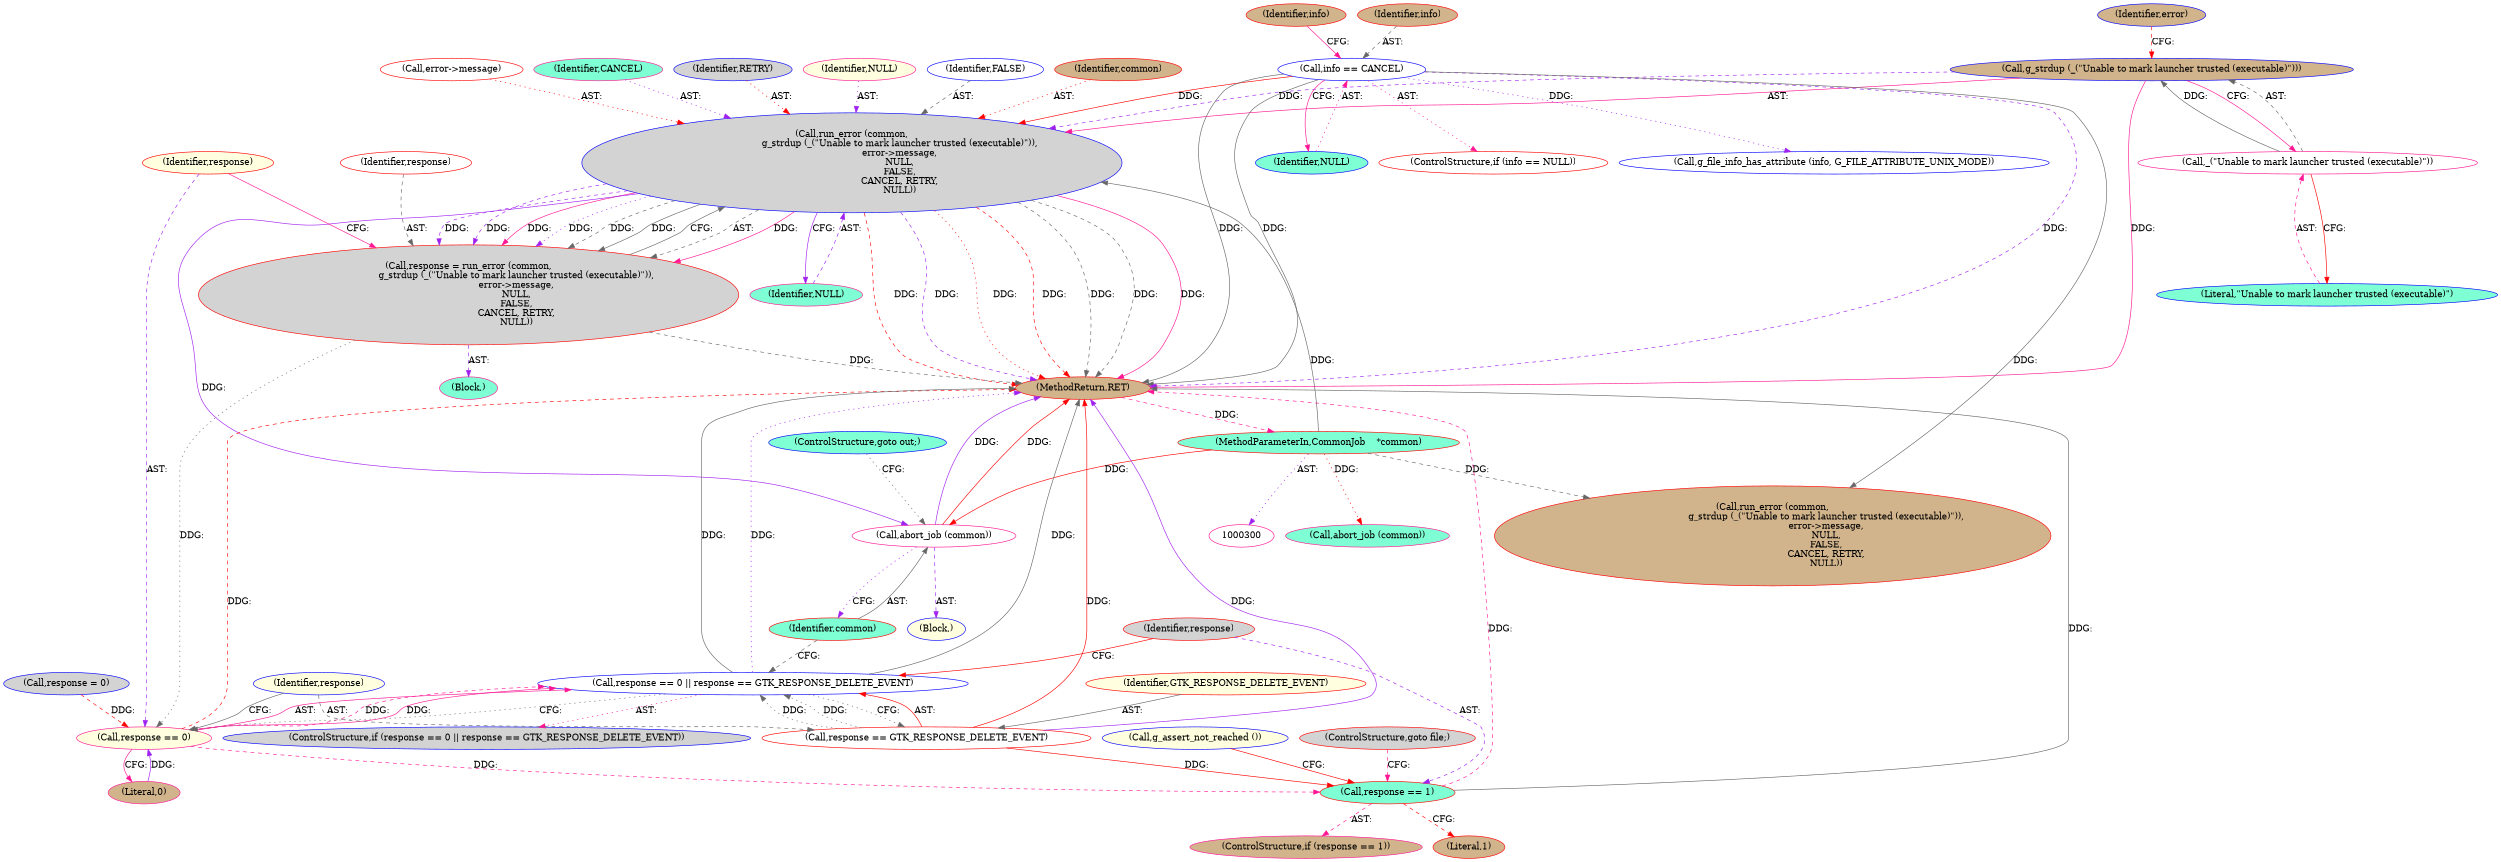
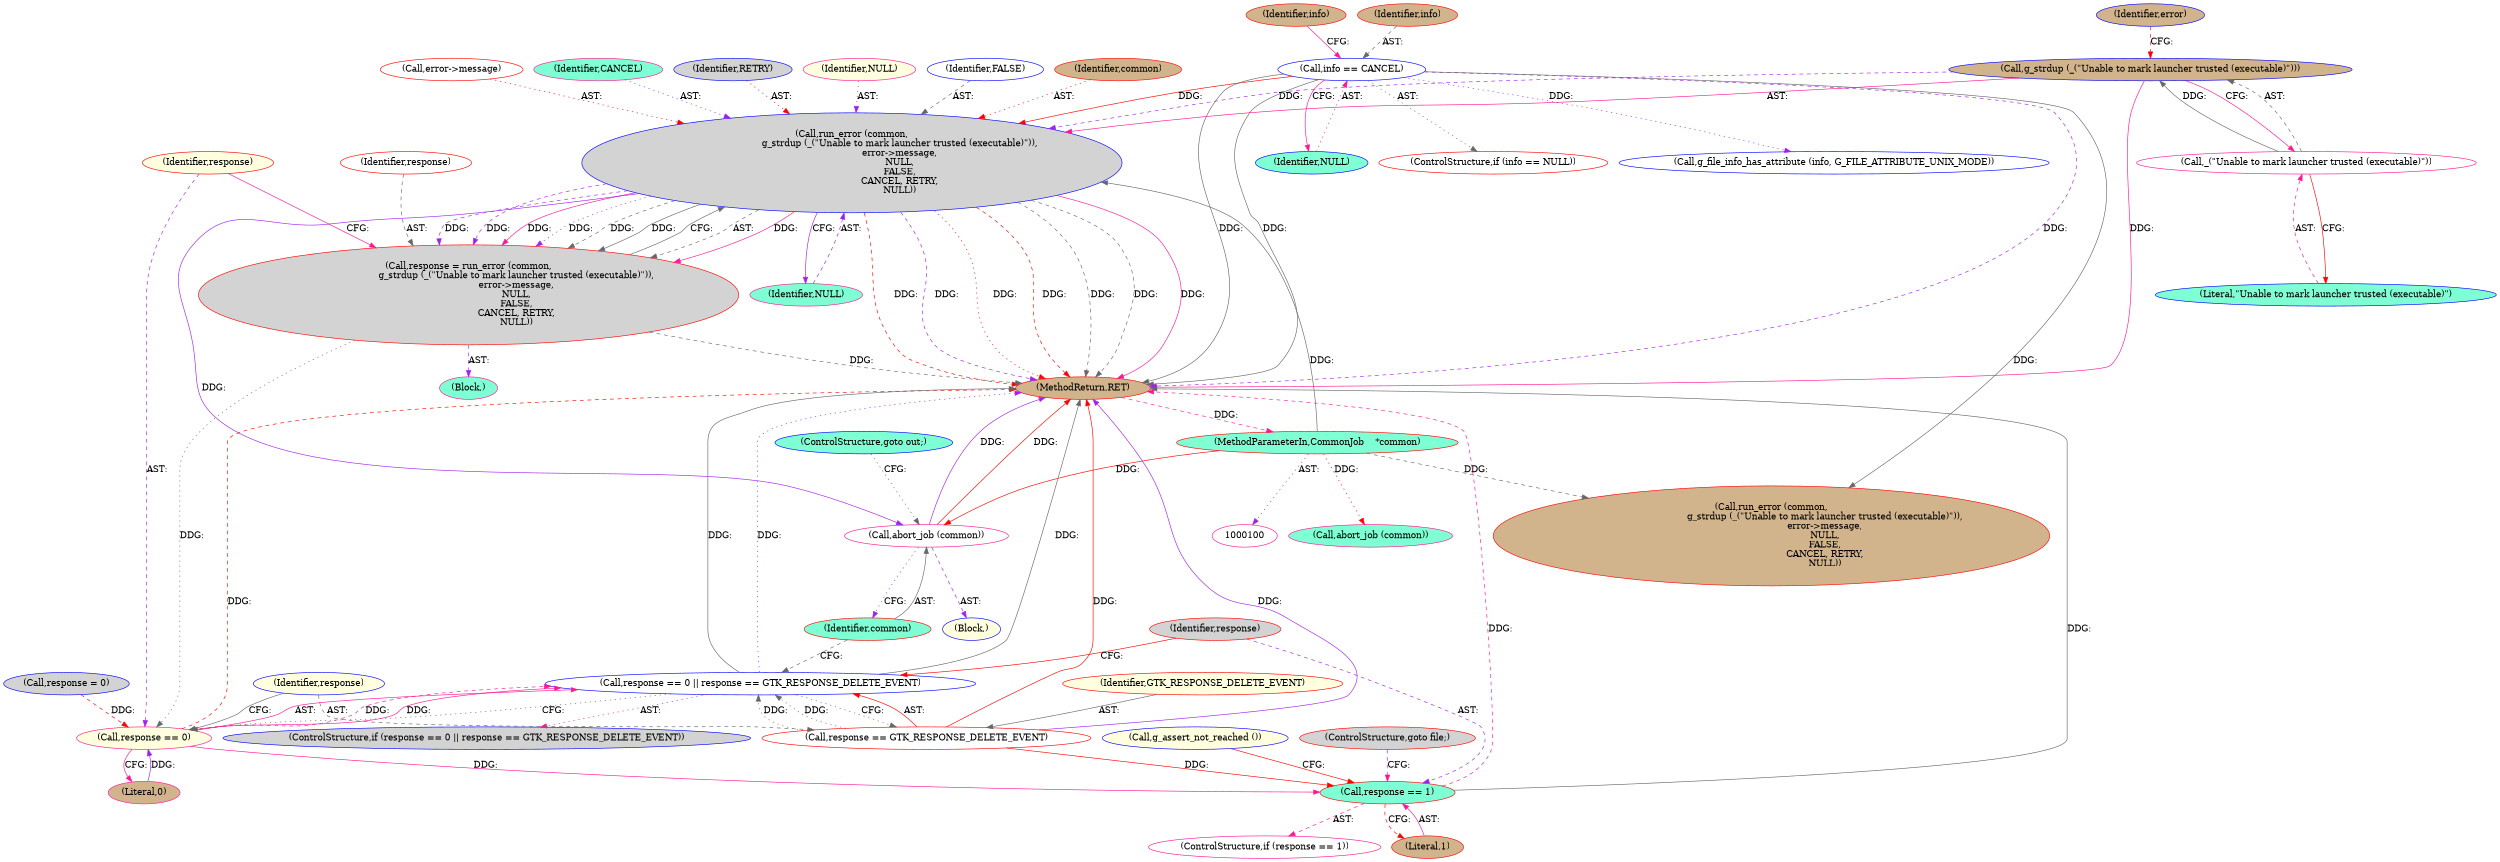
(1420, 114) -> (1420, 114)
(1242, 536) -> (1245, 536)
(752, 781) -> (752, 781)
none -> (1418, 821)
(1306, 847) -> (1265, 847)
